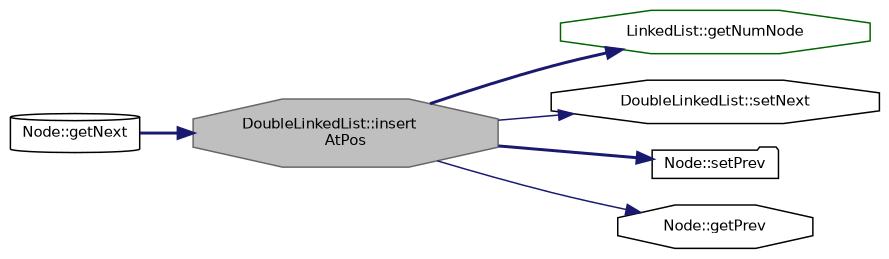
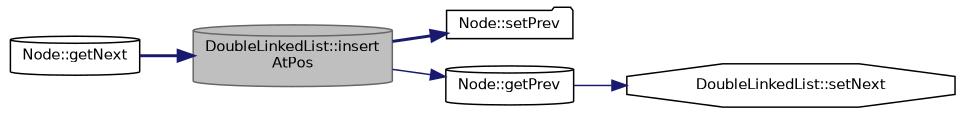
(715, 32) -> none
(528, 118) -> (593, 85)
(346, 133) -> (293, 56)
(715, 227) -> (510, 85)
